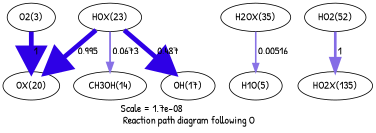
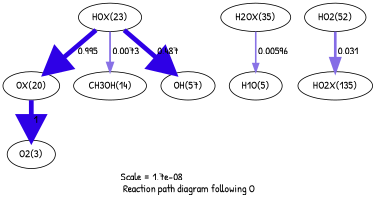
(31, 40) -> (31, 108)
(125, 52) -> (125, 52)
(272, 52) -> (272, 52)
(339, 52) -> (347, 52)
(188, 86) -> (188, 86)
